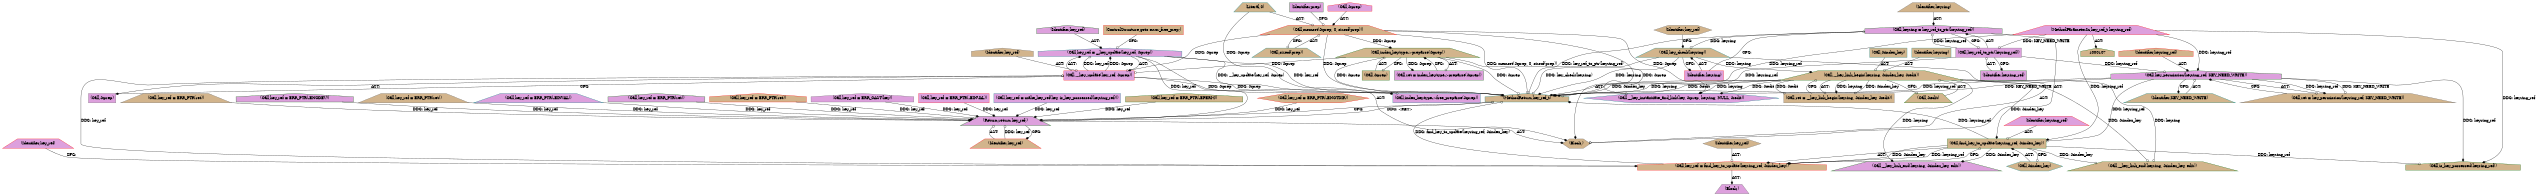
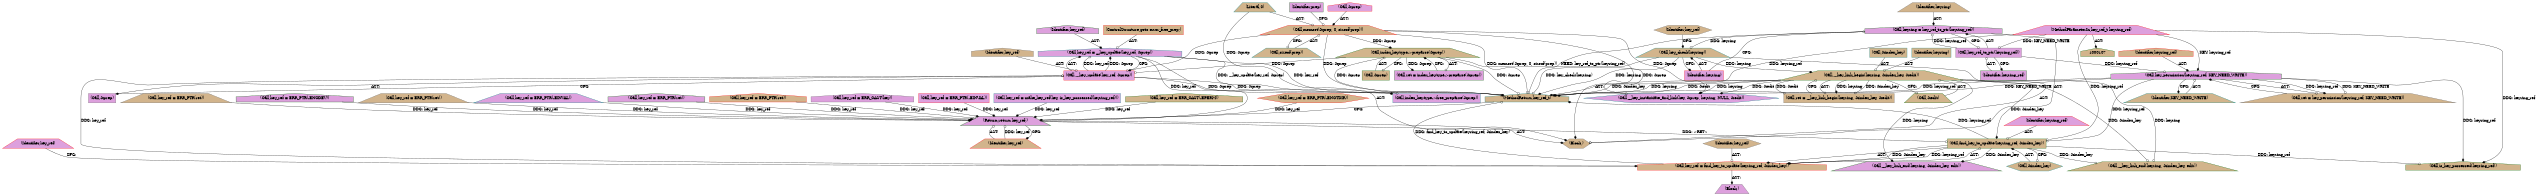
(1134, 41) -> (1134, 41)
(2215, 53) -> (2215, 53)
(1144, 64) -> (1144, 64)
(1593, 64) -> (1593, 64)
(1747, 70) -> none
(1184, 98) -> (1184, 98)
(2096, 100) -> (2096, 100)
(1266, 117) -> (1539, 131)
(1975, 155) -> (1975, 155)
